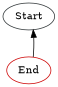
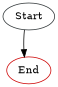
(34, 47) -> (24, 40)
